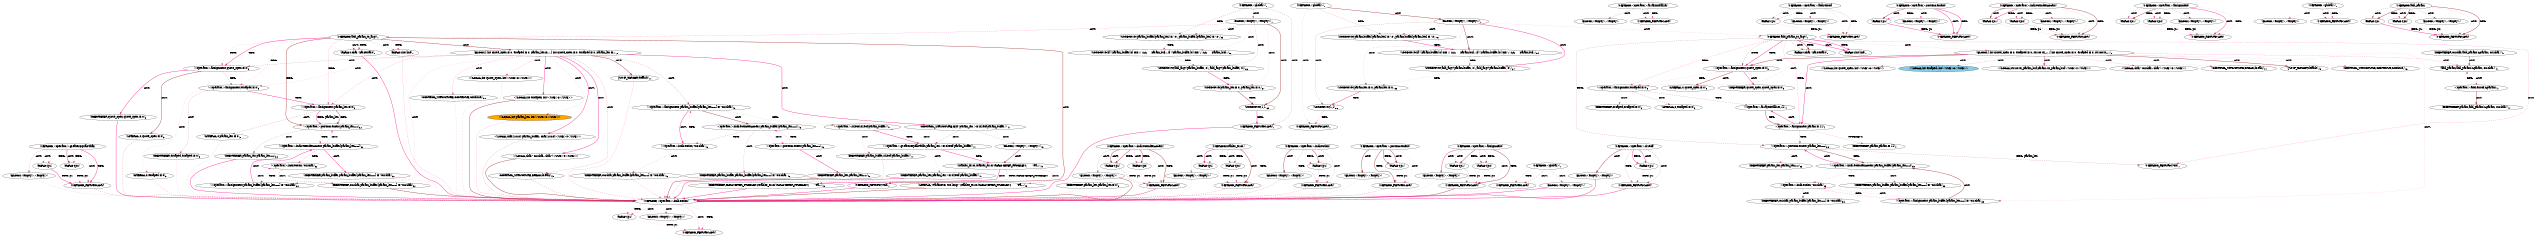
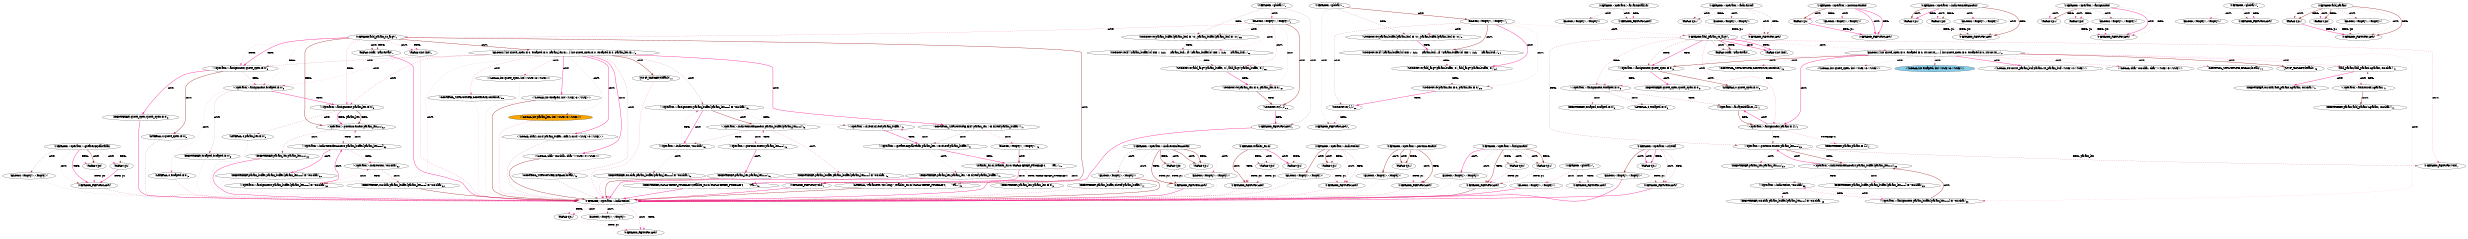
(2469, 60) -> (2325, 78)
(863, 142) -> none
